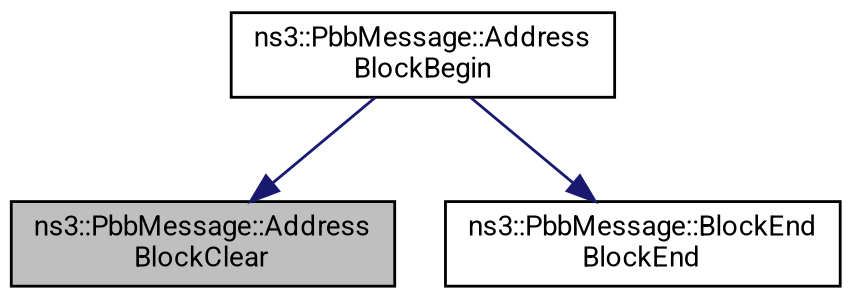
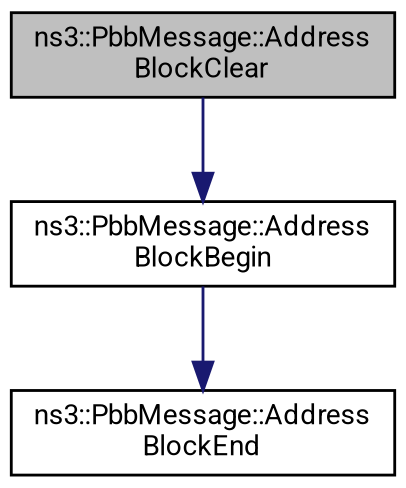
(324, 140) -> (203, 135)
(643, 244) -> (203, 433)
